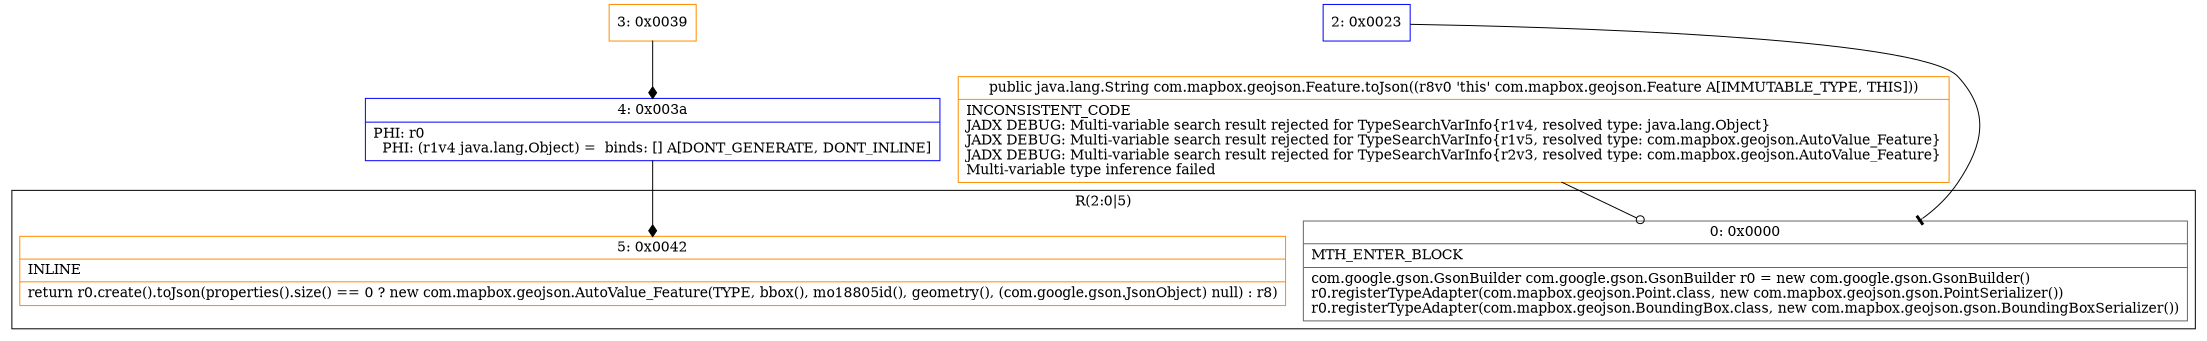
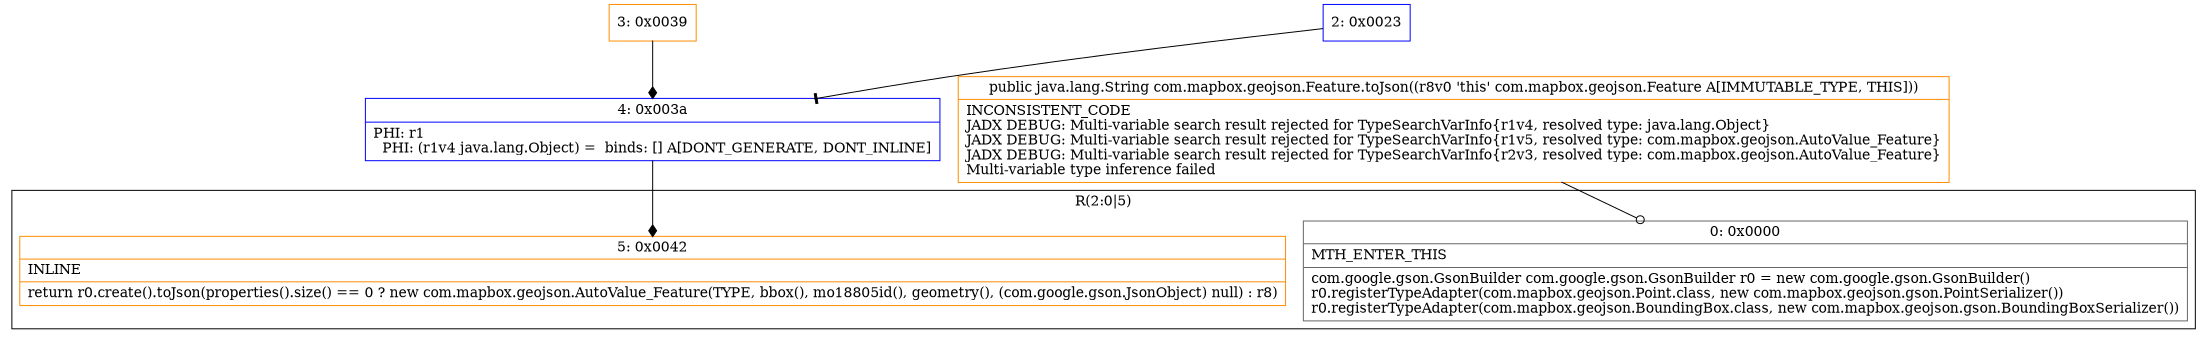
(1770, 40) -> (1070, 60)
(401, 134) -> (401, 134)
(1387, 255) -> (1380, 255)
